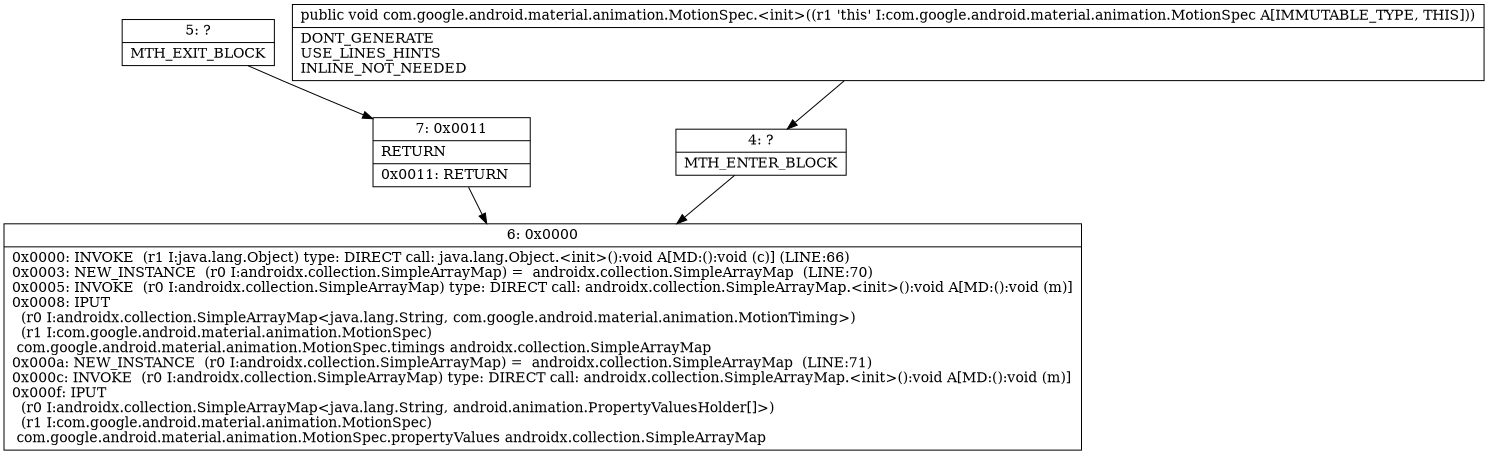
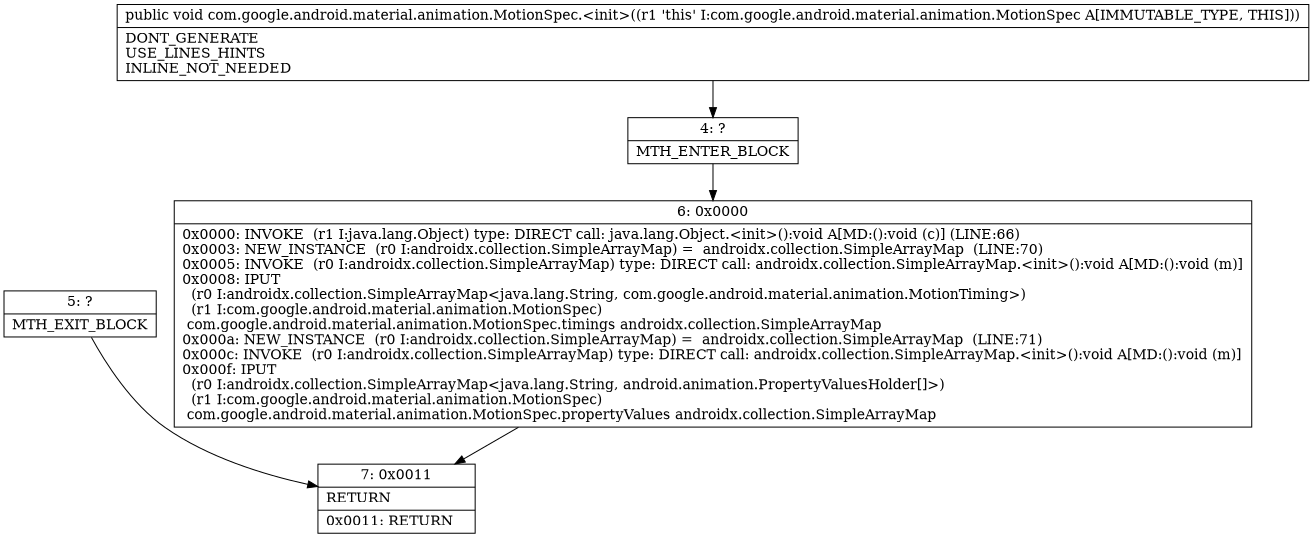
(475, 201) -> (491, 443)
